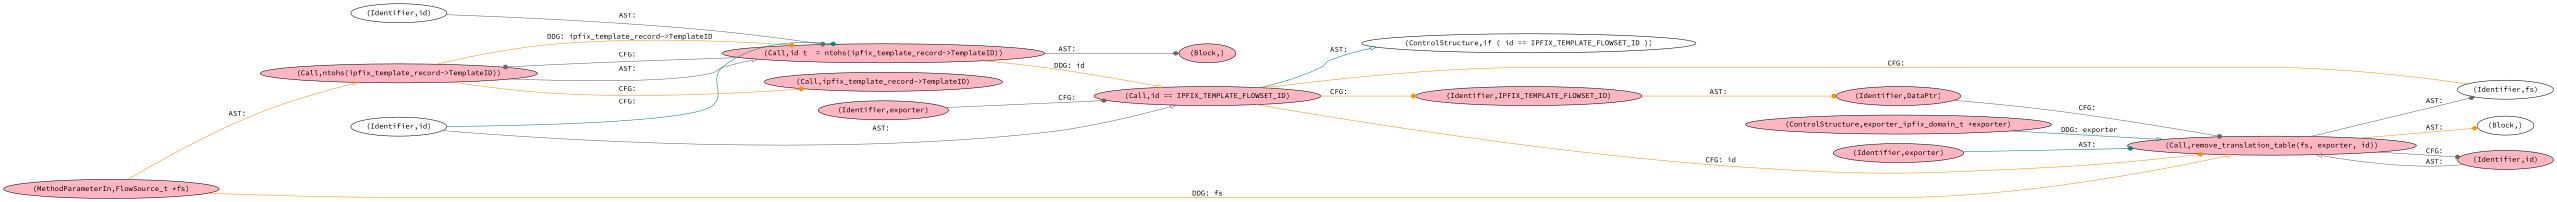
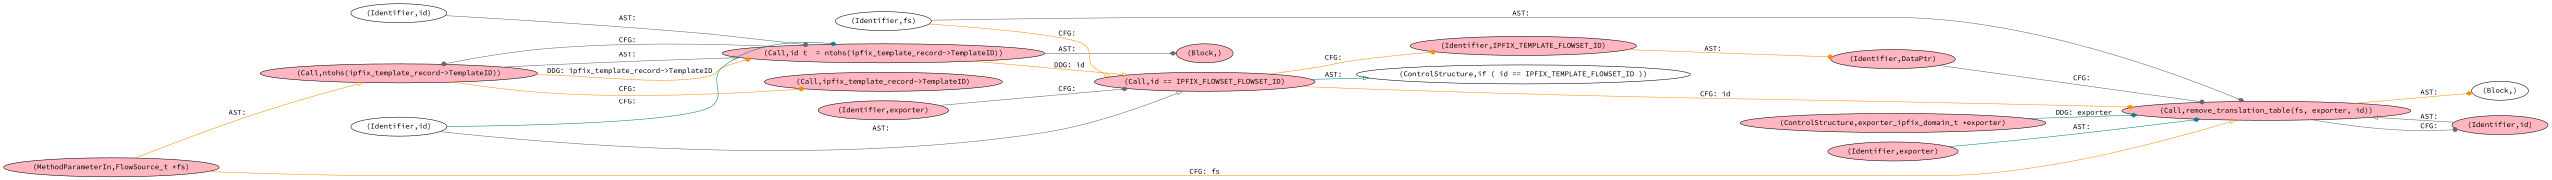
(1207, 96) -> (1205, 82)
(2389, 118) -> (1590, 17)
(2084, 135) -> (2080, 117)
(1207, 193) -> (1205, 172)
